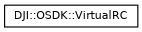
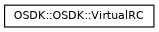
(71, 16) -> (79, 16)
